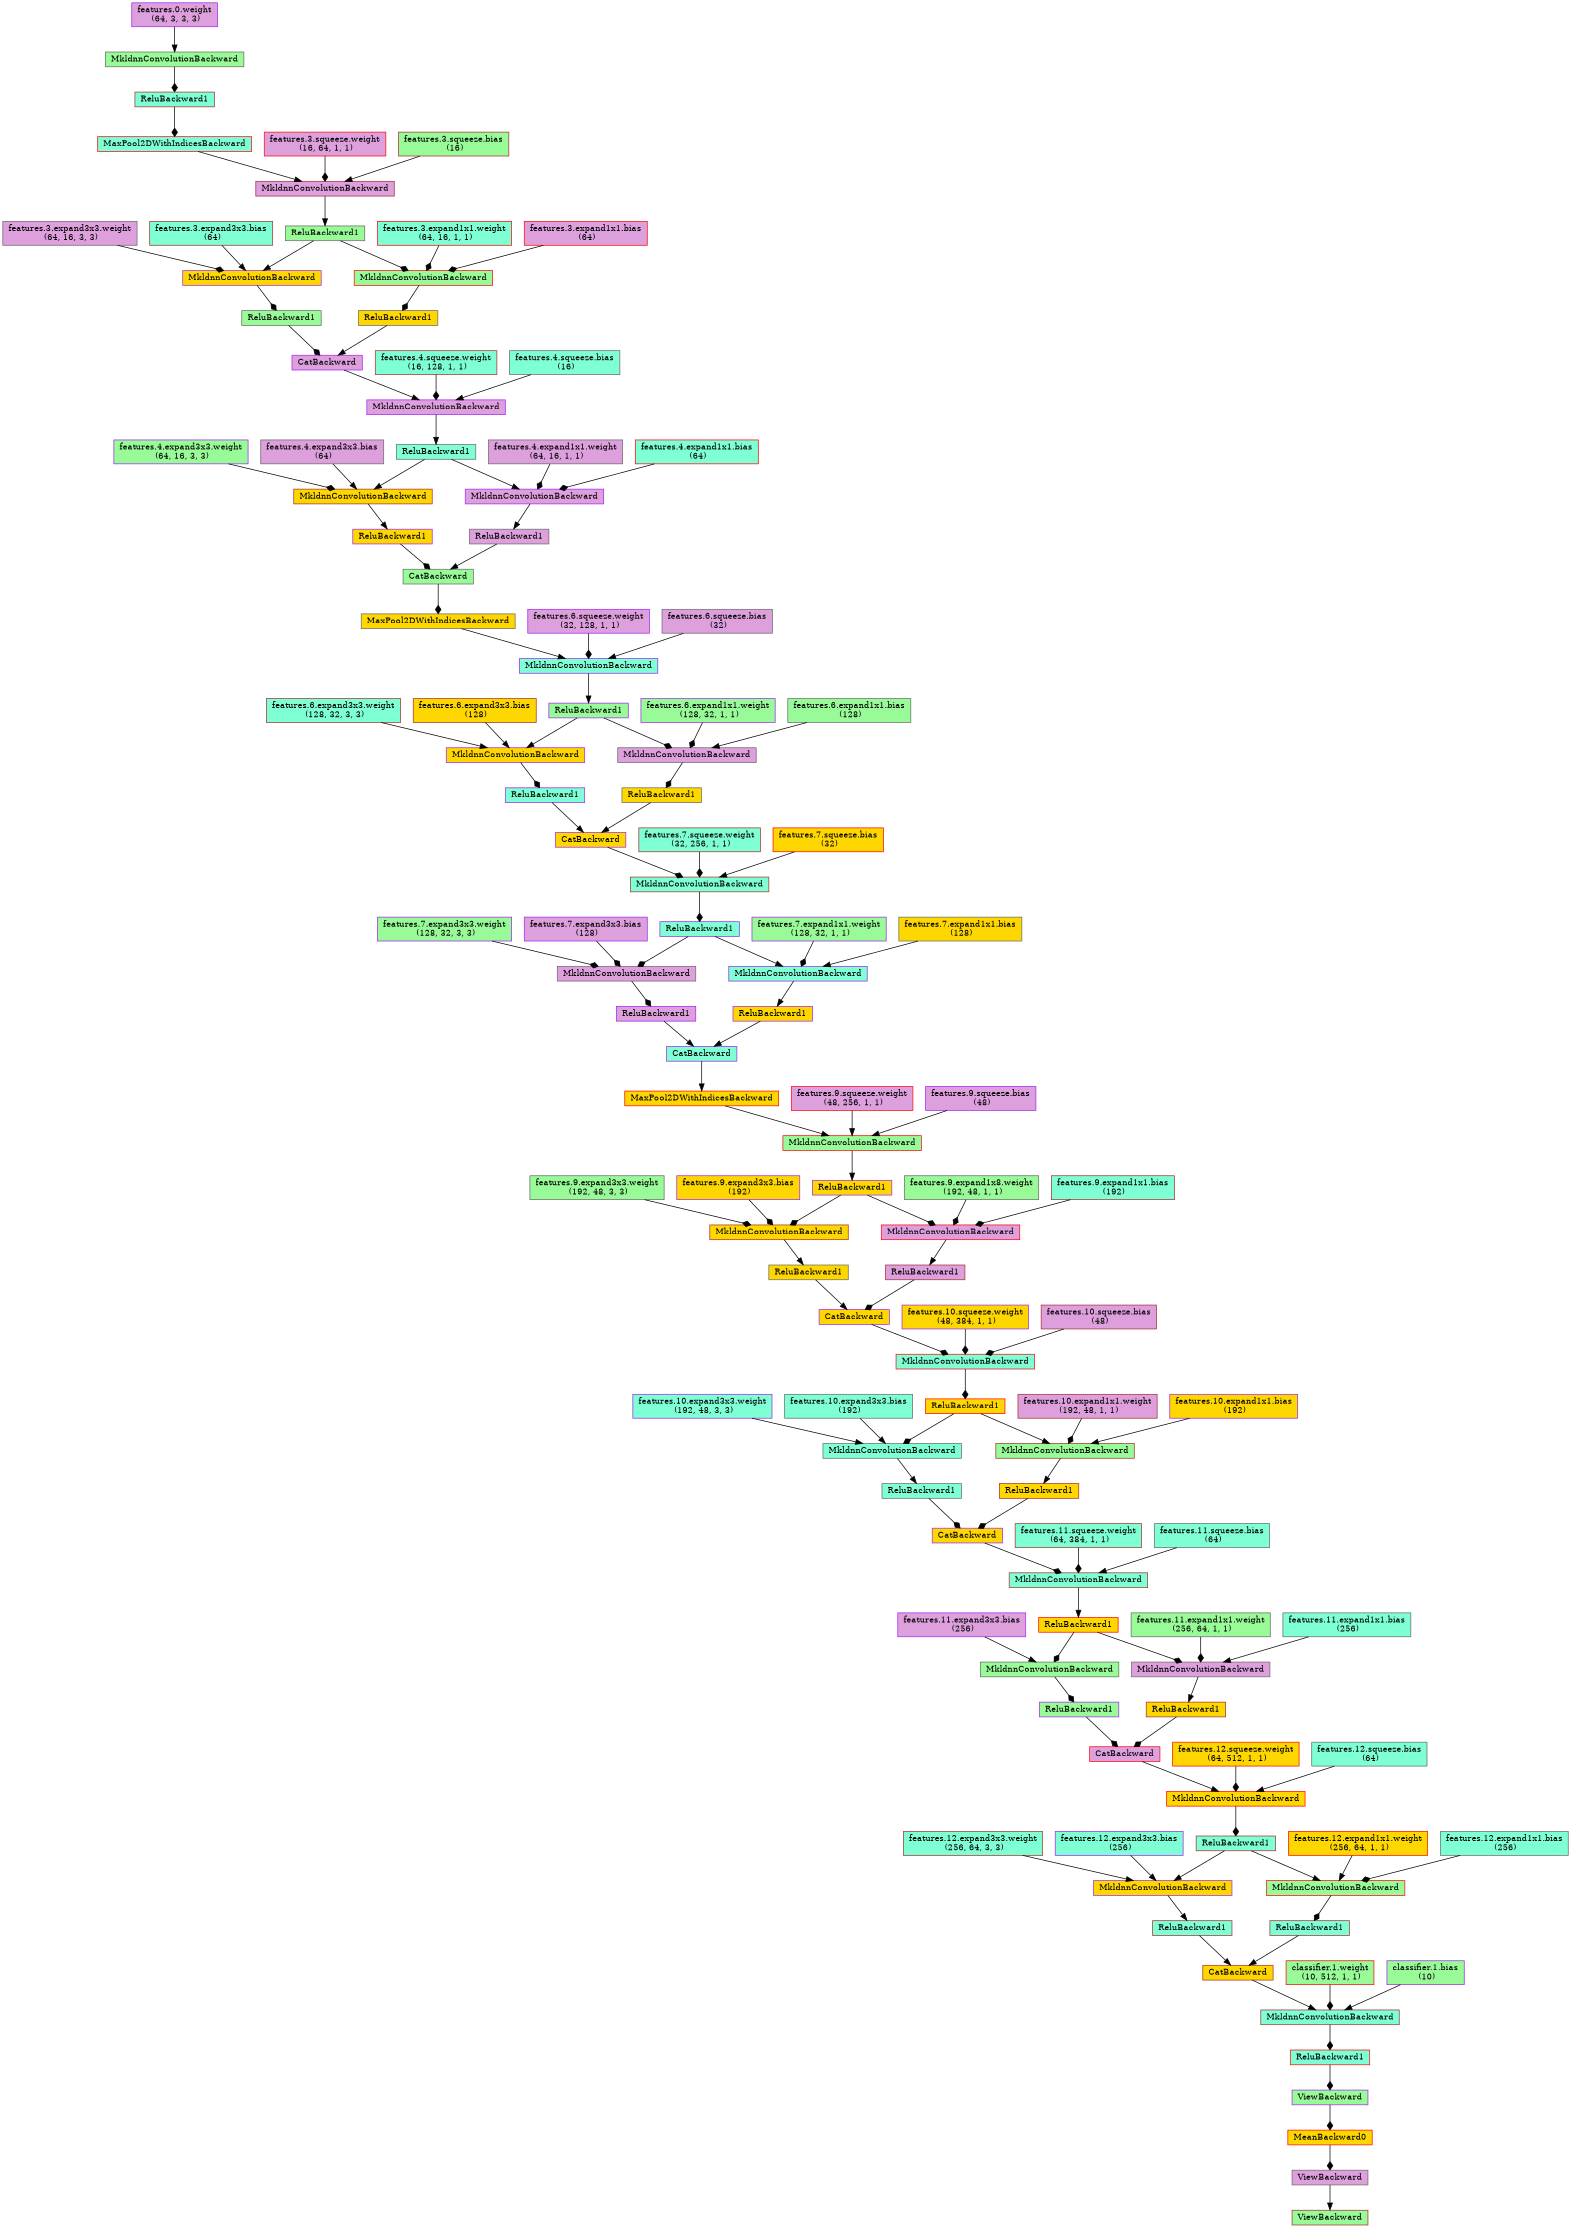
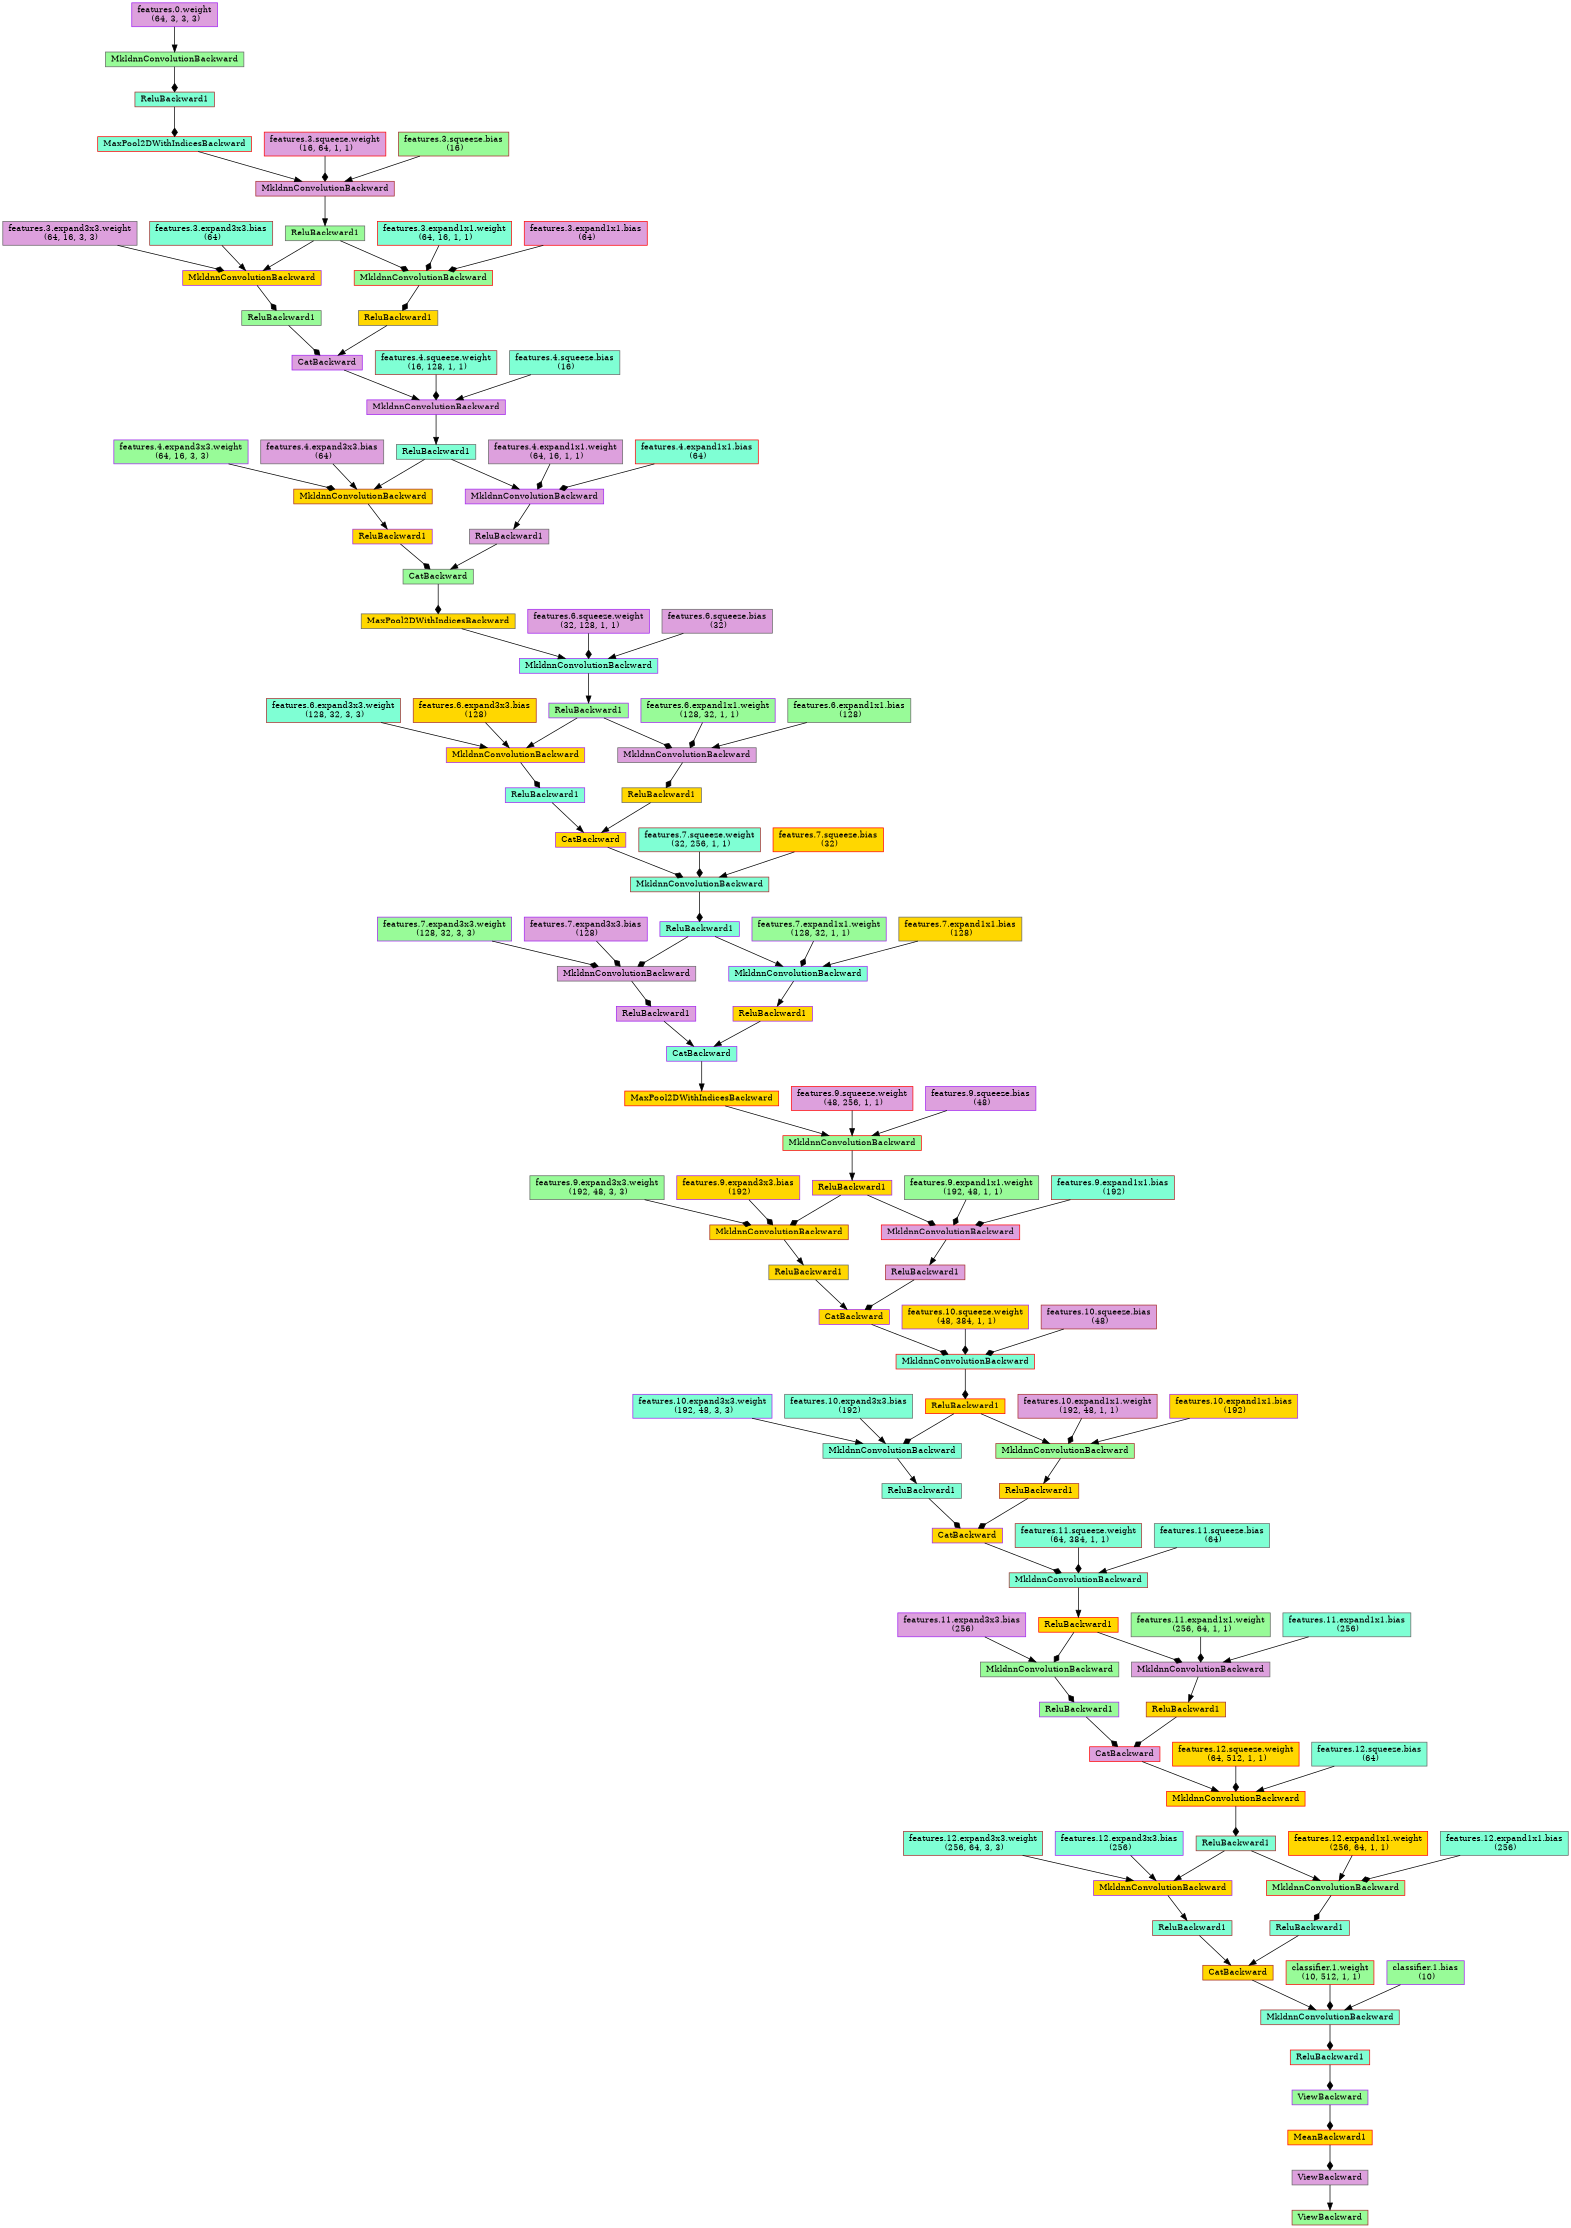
(972, 1188) -> (972, 1188)
(1330, 2137) -> (1330, 2137)
